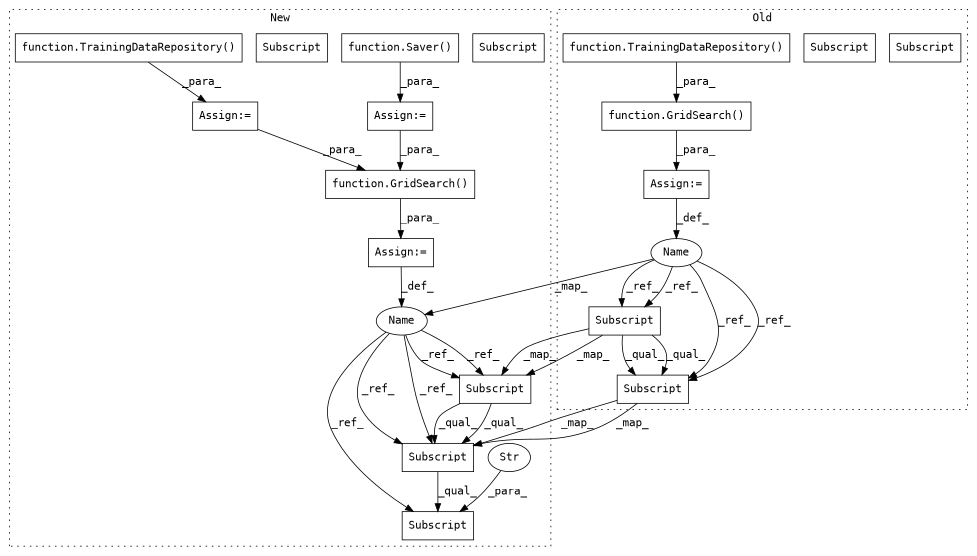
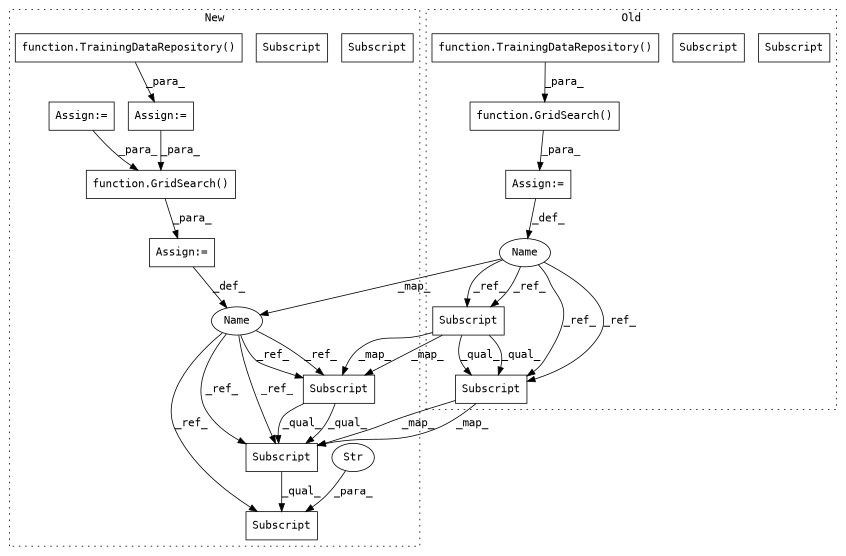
(400, 48) -> none
